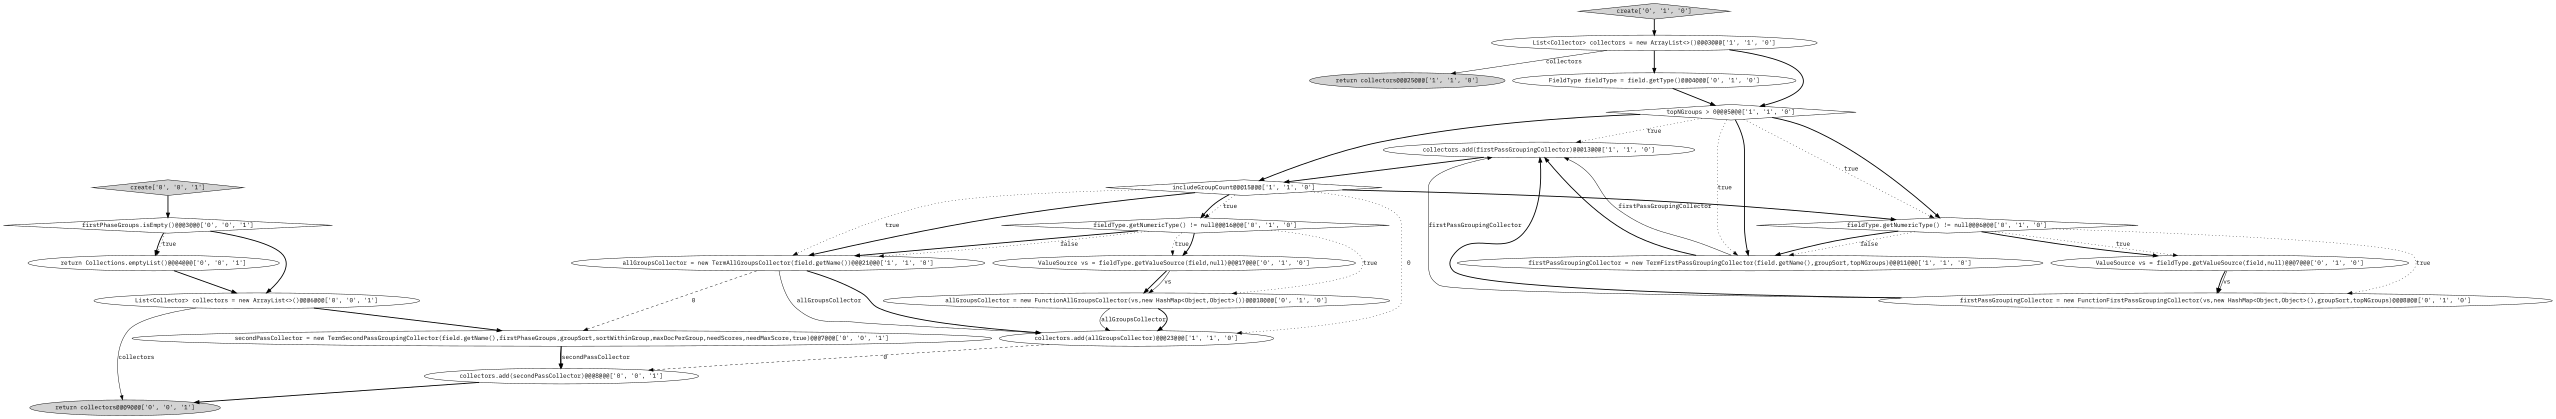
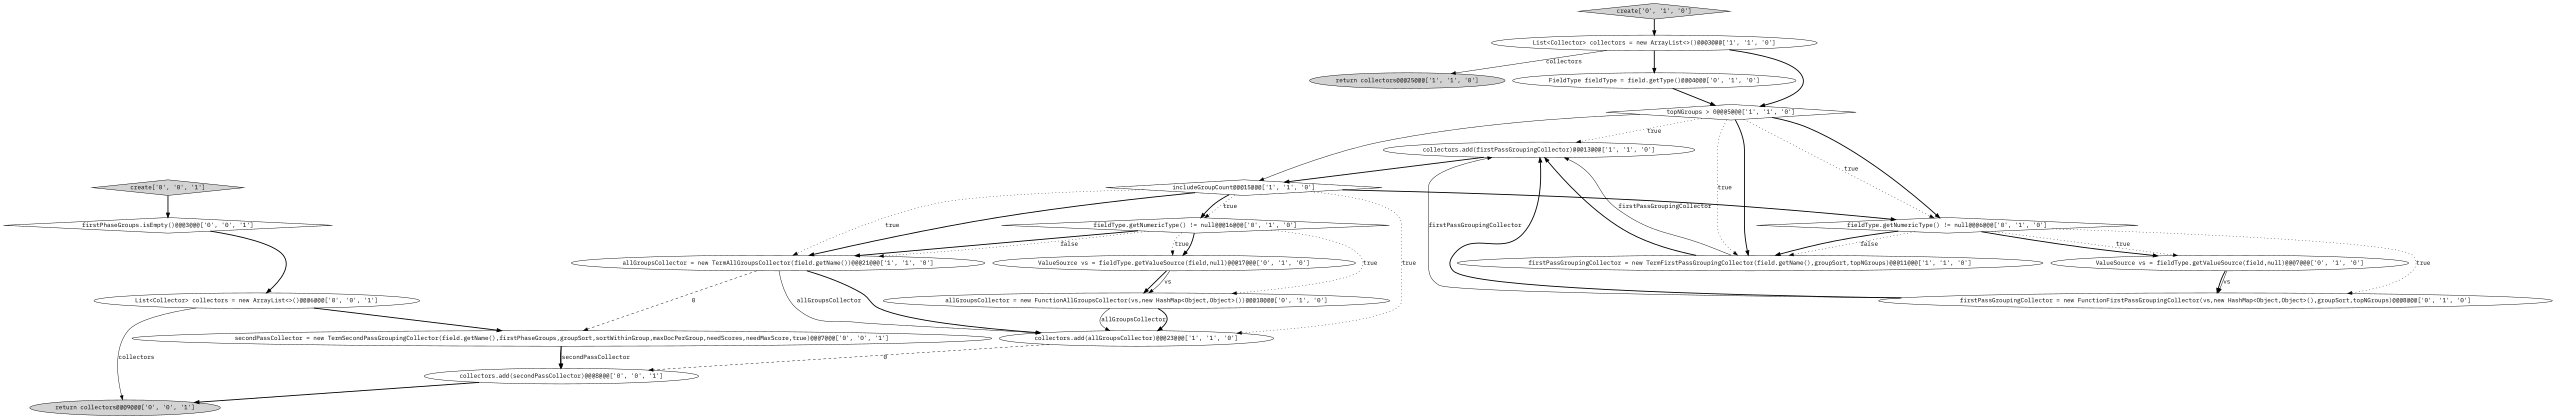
(1449, 130) -> (1449, 130)
(154, 263) -> none
(1409, 263) -> (1409, 263)
